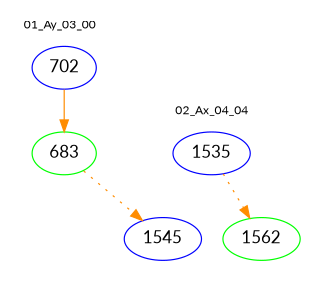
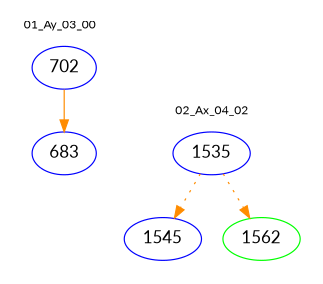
(212, 111) -> (212, 111)
(64, 153) -> (64, 153)
(108, 192) -> (190, 191)
